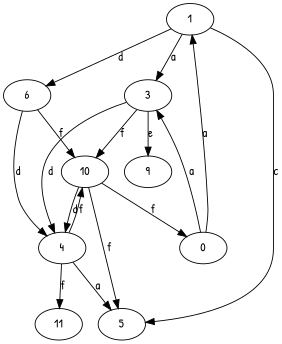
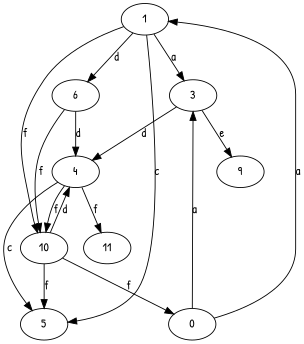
(119, 130) -> (31, 103)
(98, 286) -> (10, 248)
